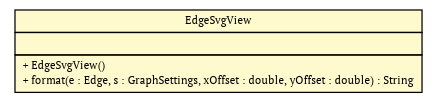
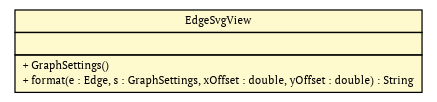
(64, 66) -> (66, 66)
